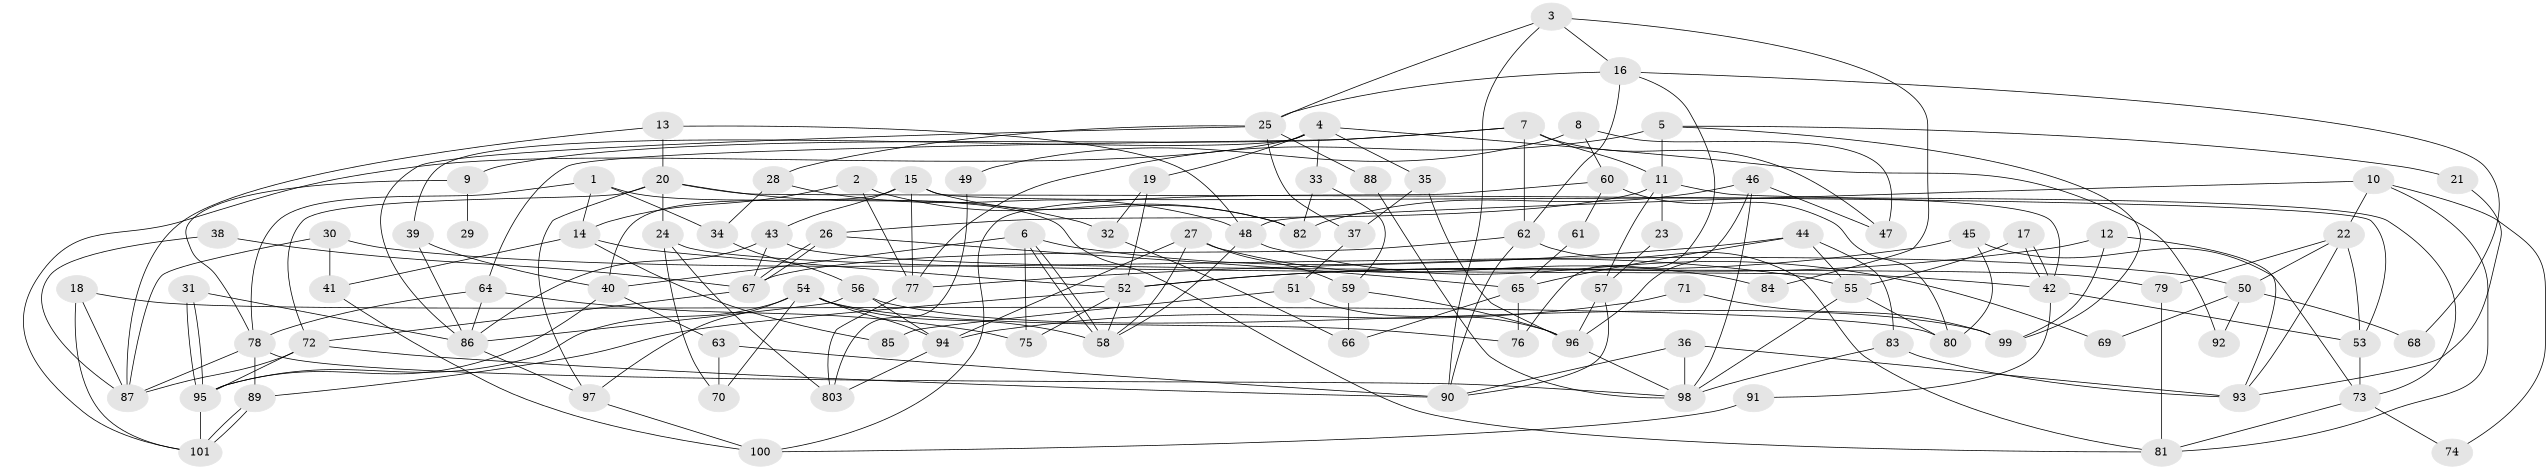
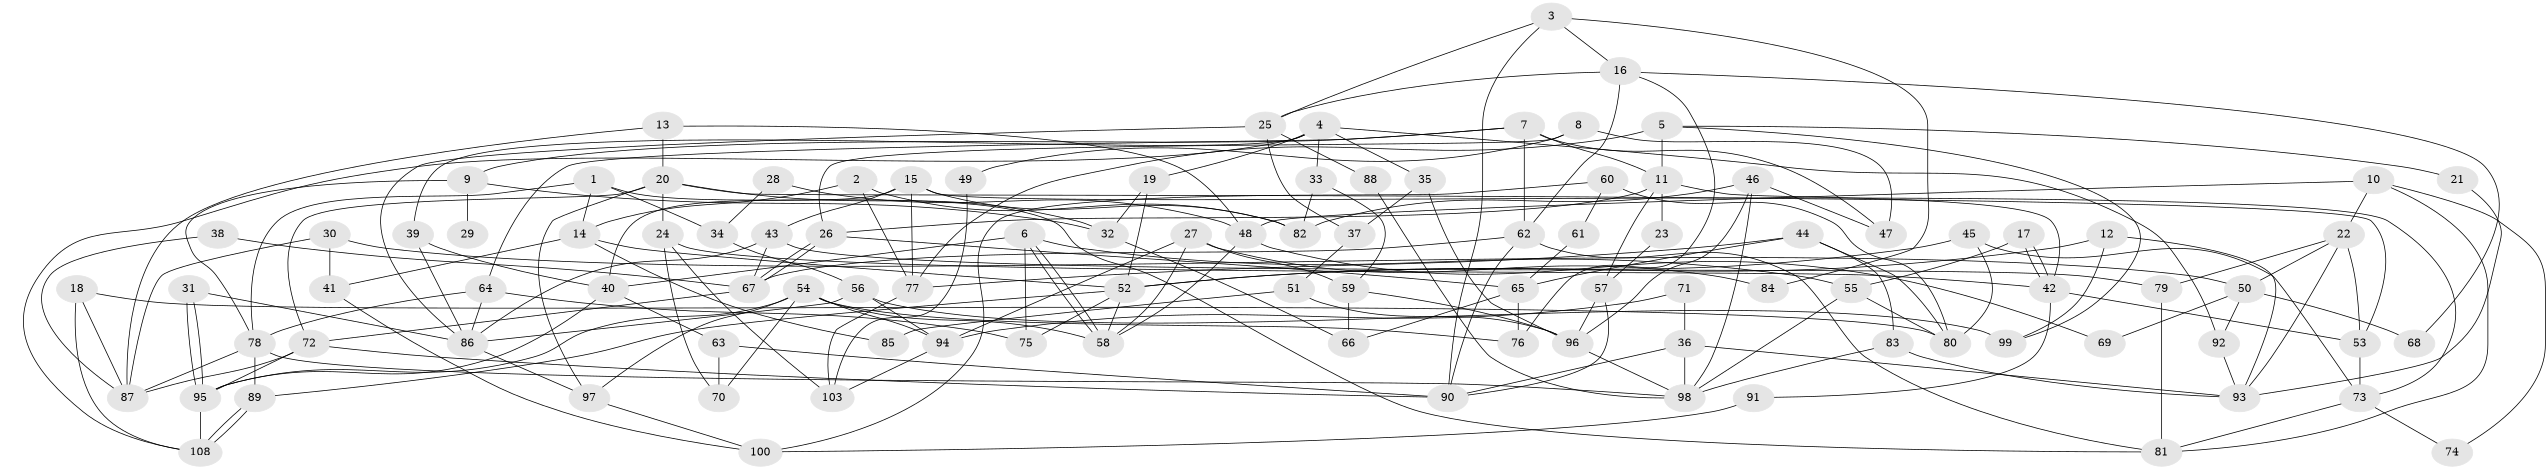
(1016, 134) -> none
(1596, 159) -> (1009, 150)
none -> (894, 206)
(1828, 263) -> (1906, 286)
(1913, 316) -> (1685, 319)
none -> (2229, 371)
(832, 398) -> (832, 398)
(200, 453) -> (200, 453)
